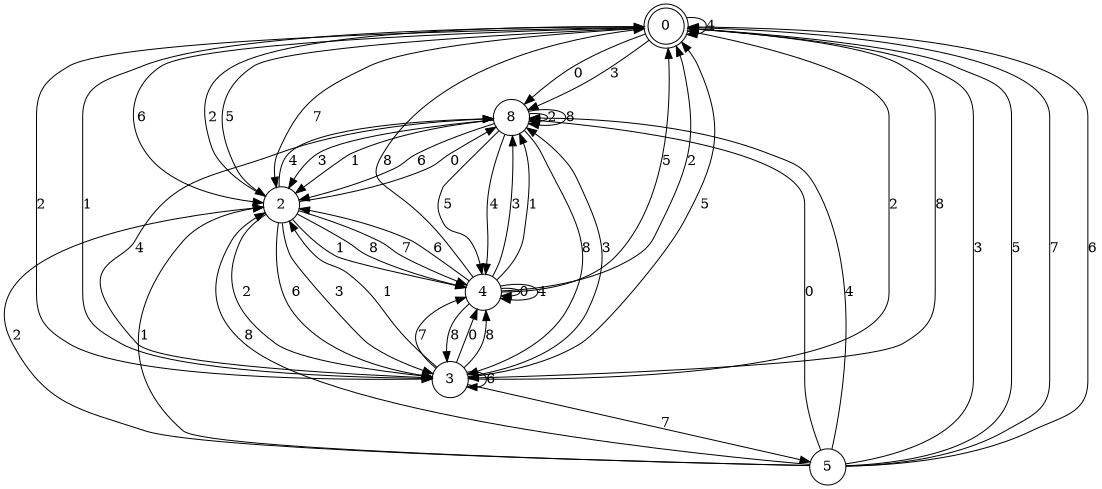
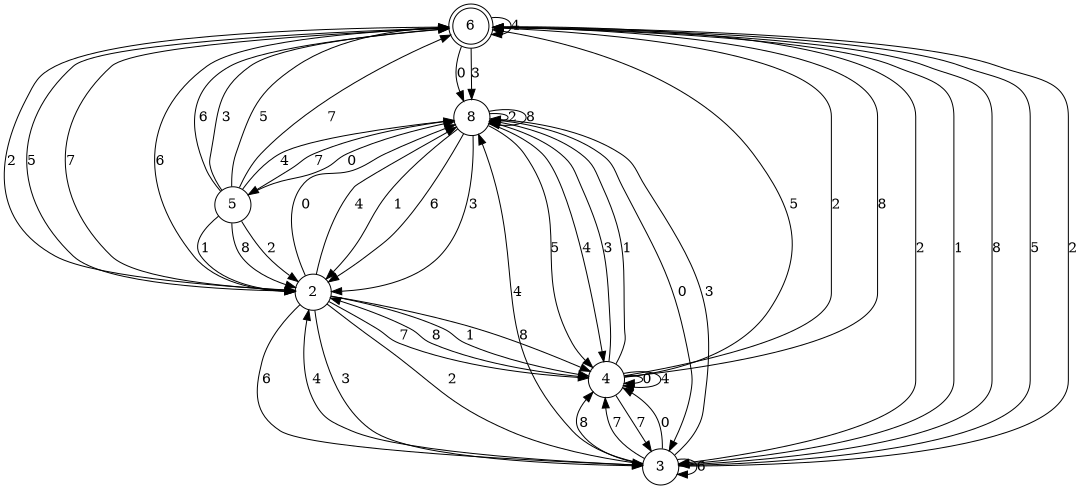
(666, 26) -> (471, 26)
(438, 249) -> (437, 336)
(587, 249) -> (683, 292)
(388, 292) -> (317, 380)
(455, 336) -> (642, 423)
(634, 422) -> (350, 141)
